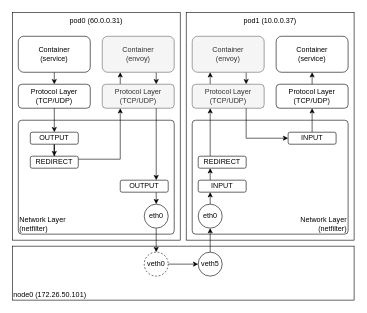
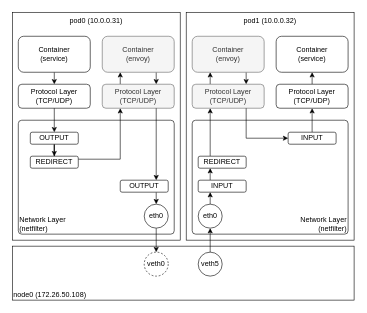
(96, 21) -> (96, 21)
(270, 21) -> (270, 21)
(192, 264) -> none
(52, 294) -> (52, 294)
